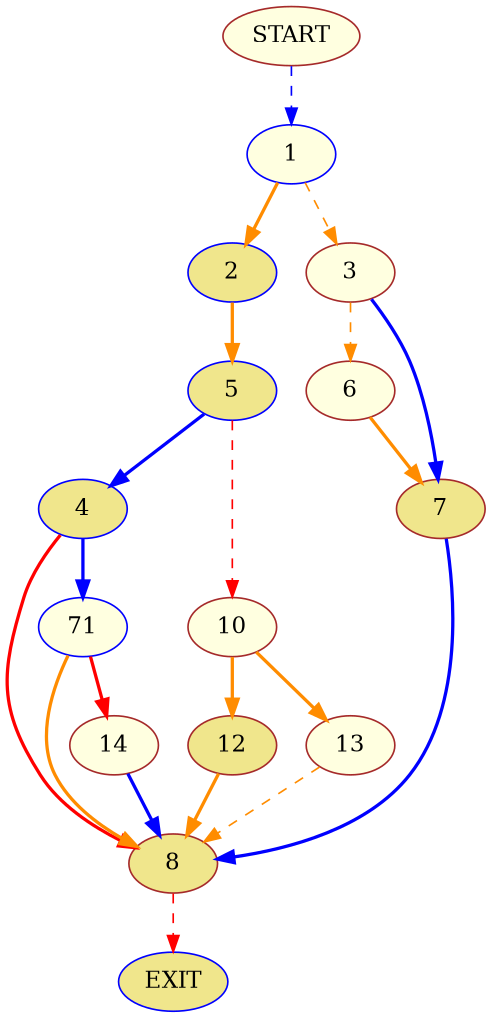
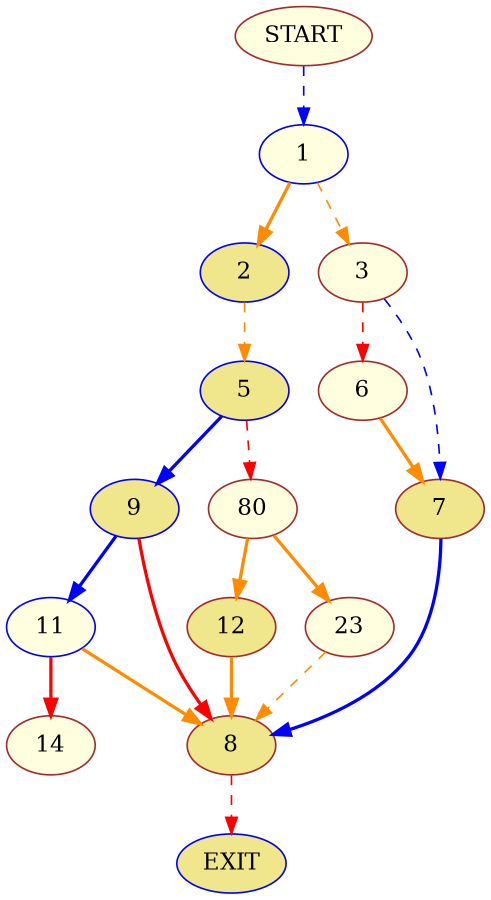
(232, 324) -> (245, 324)
(351, 324) -> (363, 324)
(415, 376) -> (427, 375)
(83, 509) -> (135, 509)
(83, 627) -> (51, 627)
(232, 627) -> (253, 509)
(351, 745) -> (350, 627)
(140, 797) -> none
